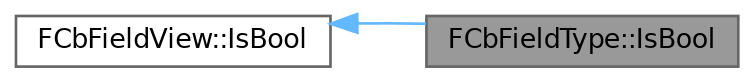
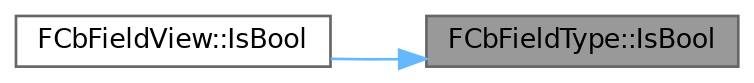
(392, 23) -> (365, 59)
